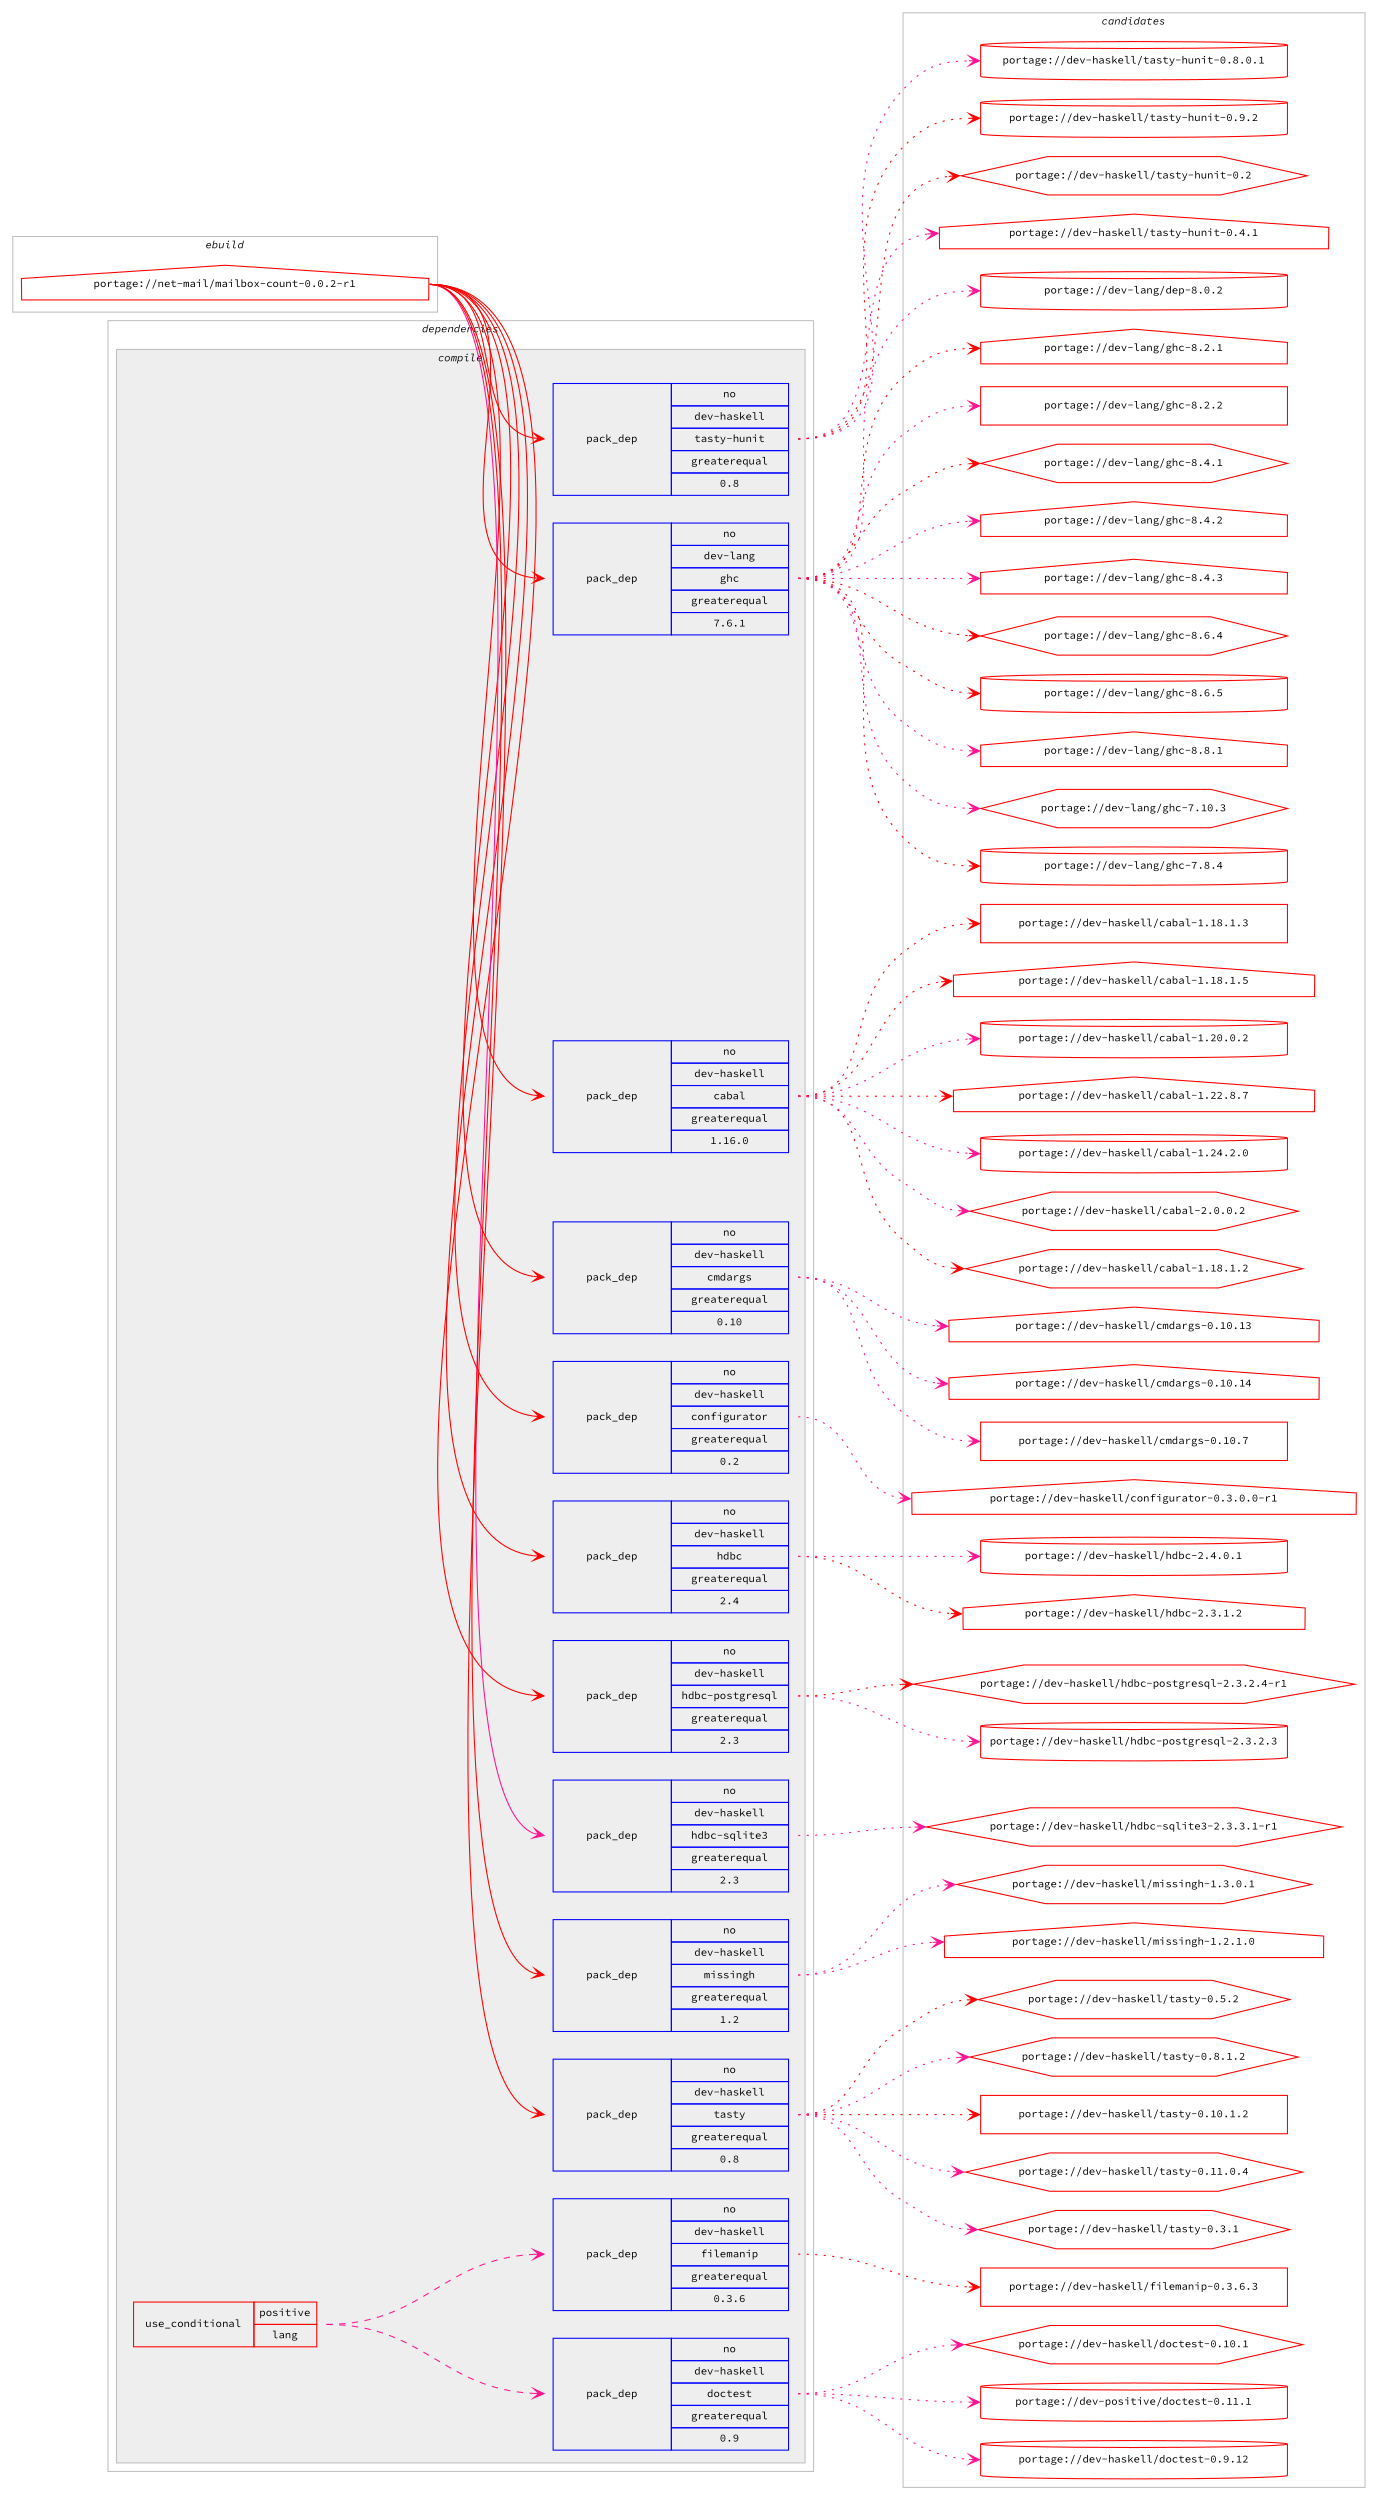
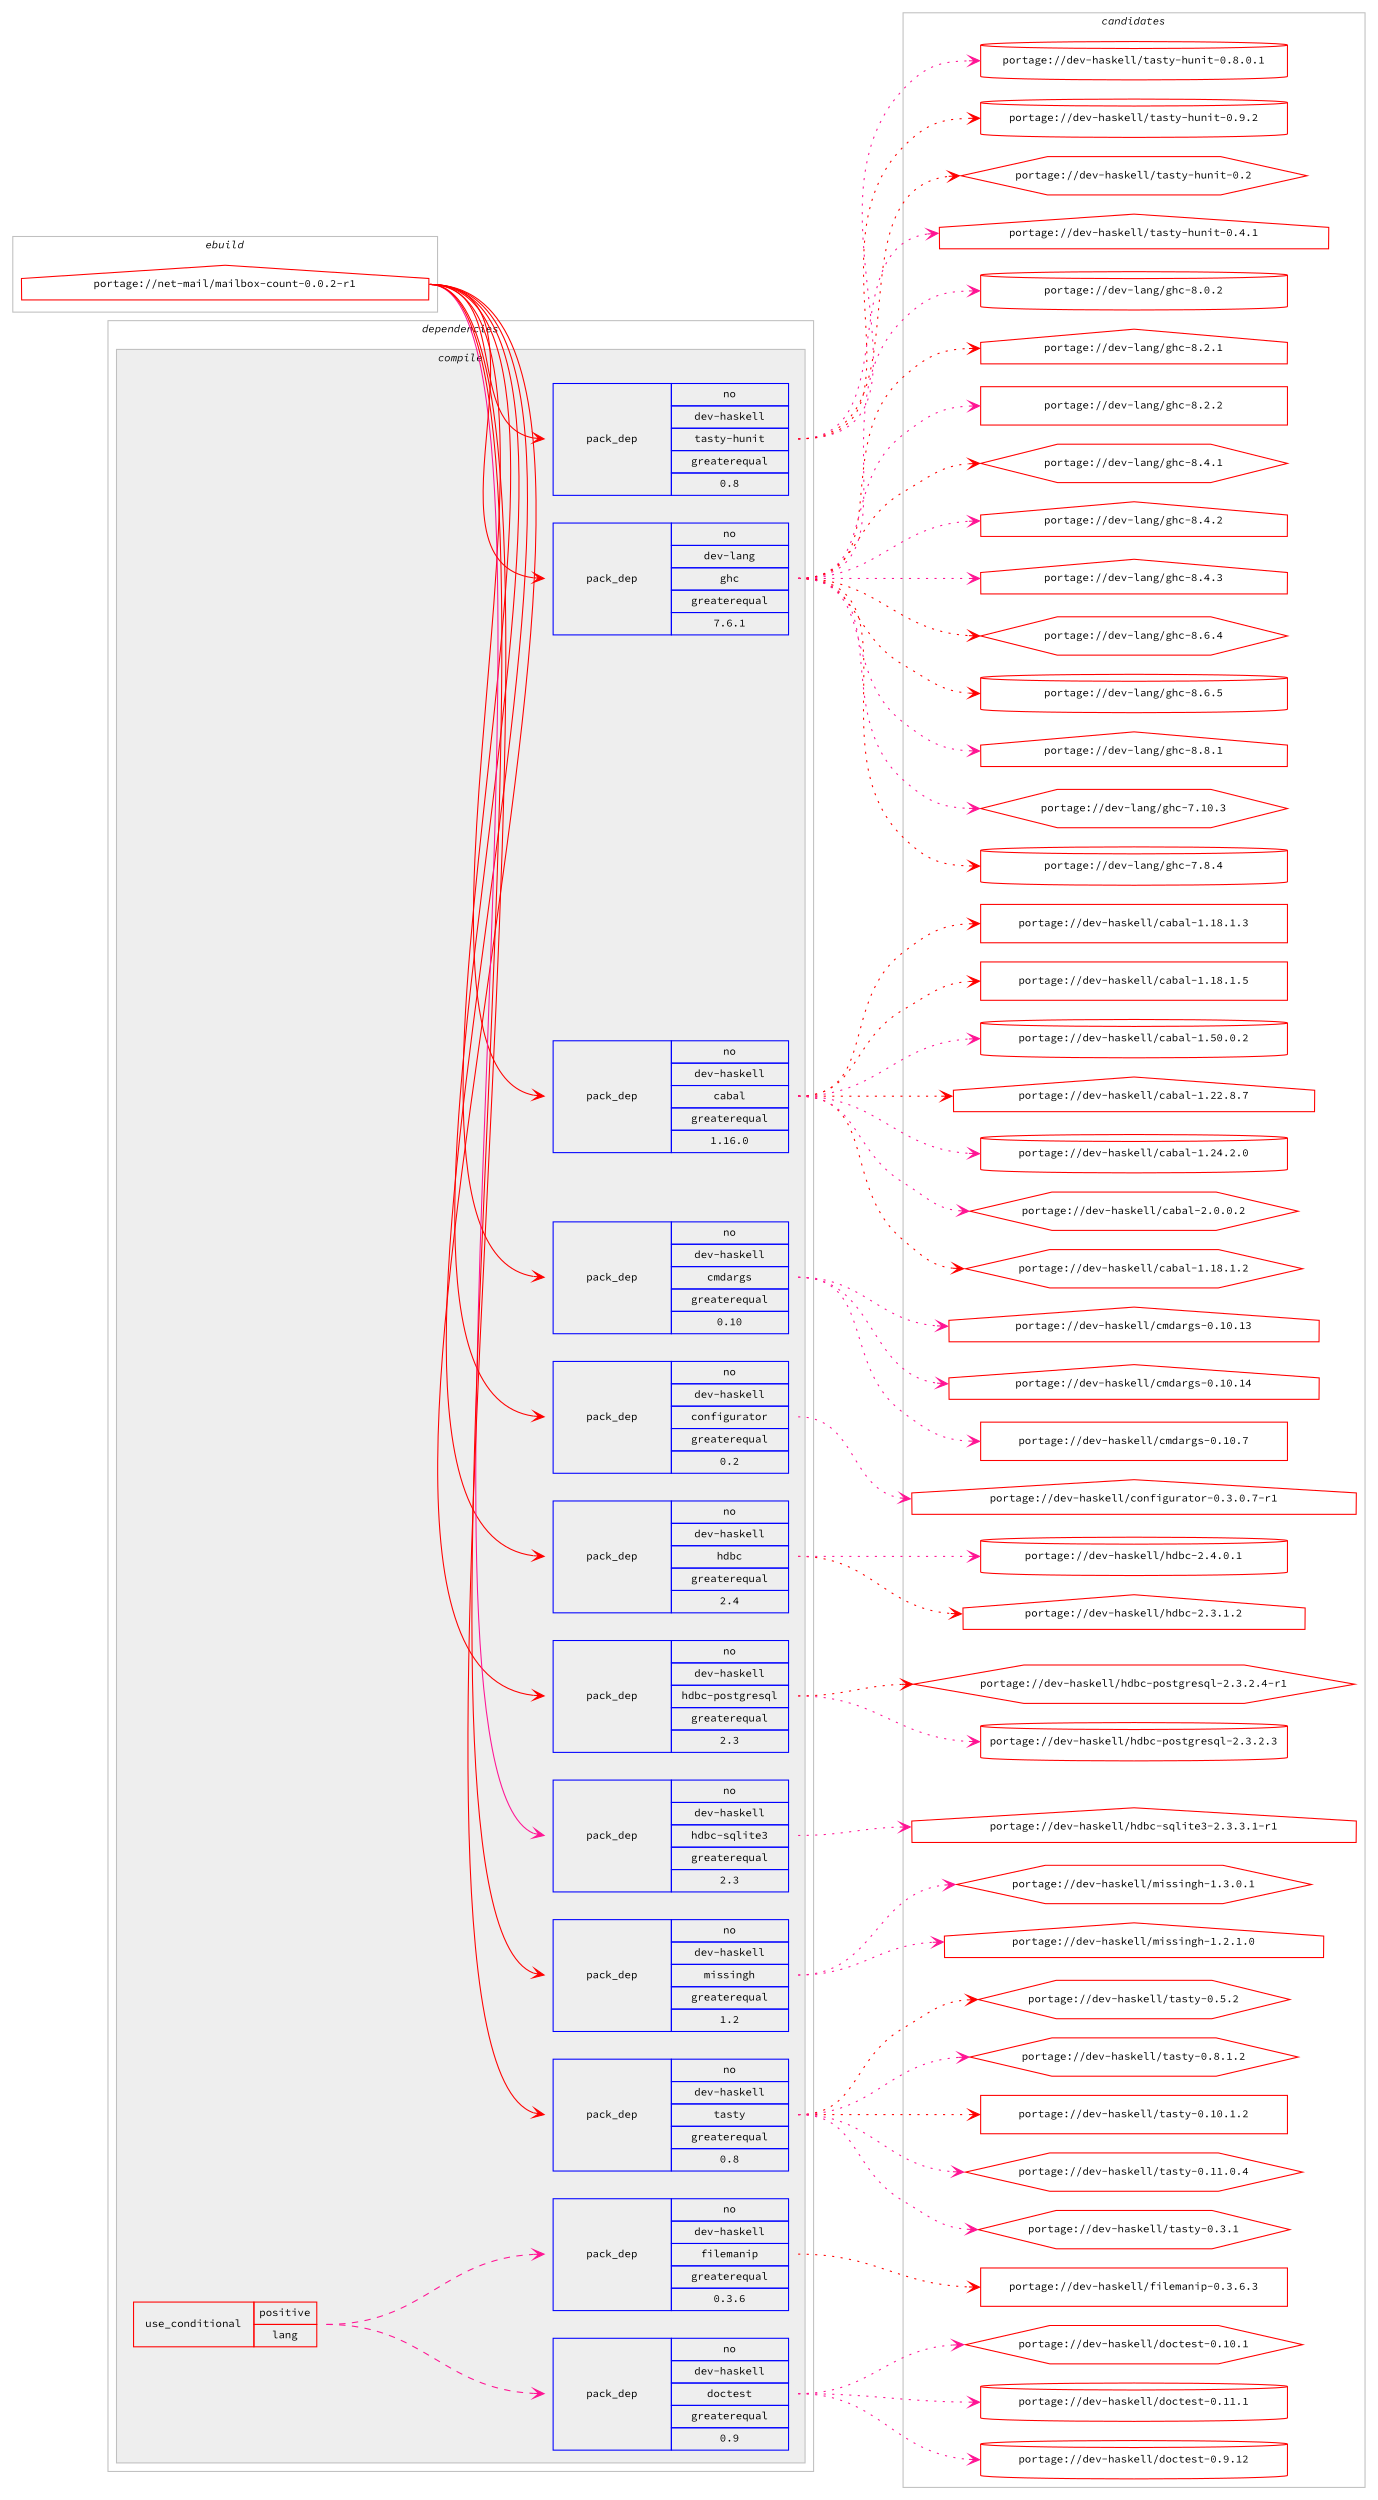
(1134, 291) -> (1134, 291)
(1134, 981) -> (1134, 981)
(1134, 1039) -> (1134, 1039)
(1134, 1499) -> (1134, 1499)
(1134, 1827) -> (1134, 1827)
(1134, 2402) -> (1134, 2402)
